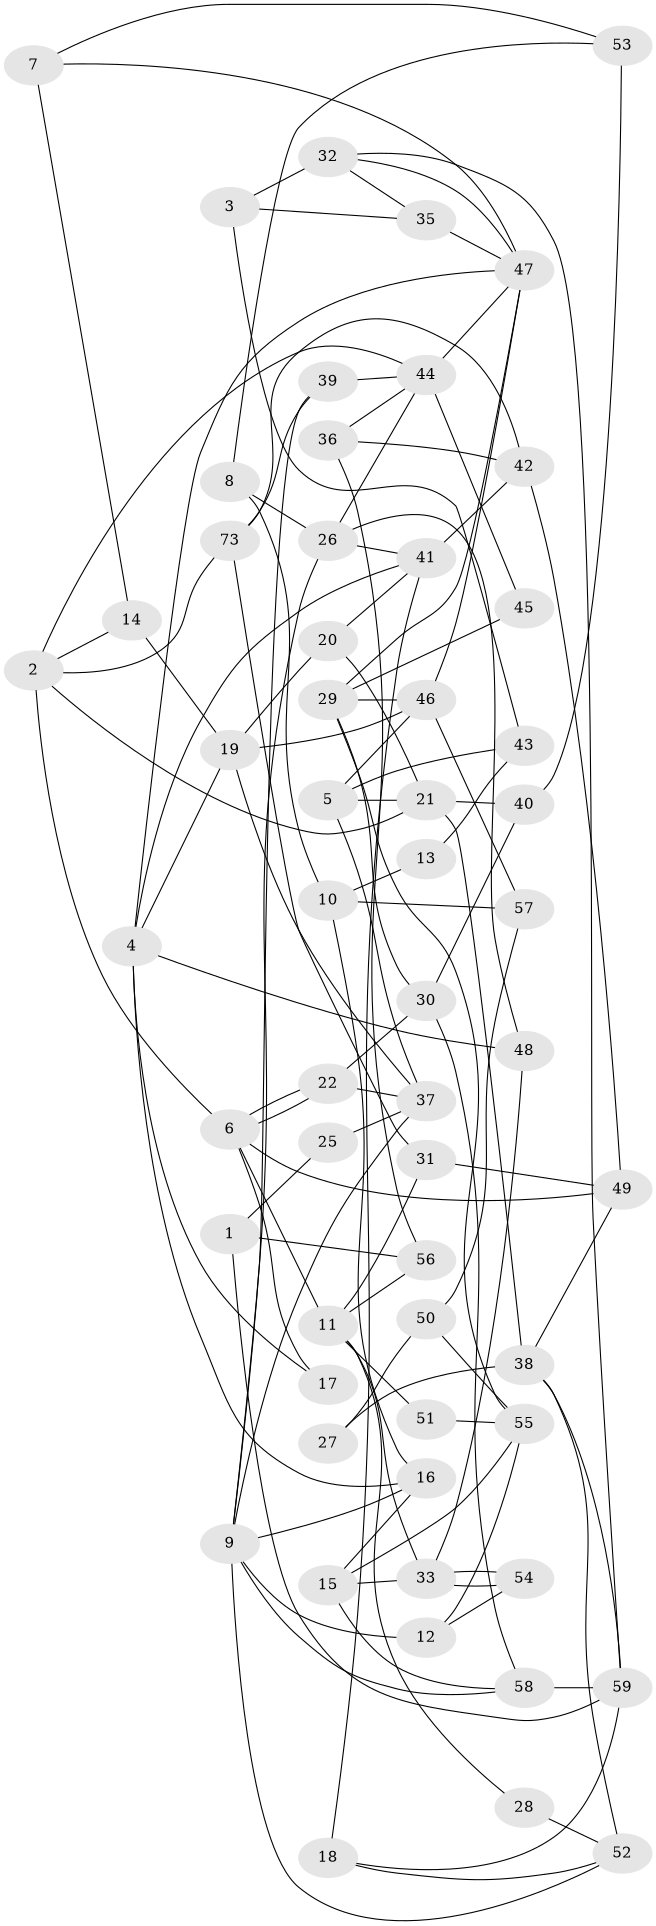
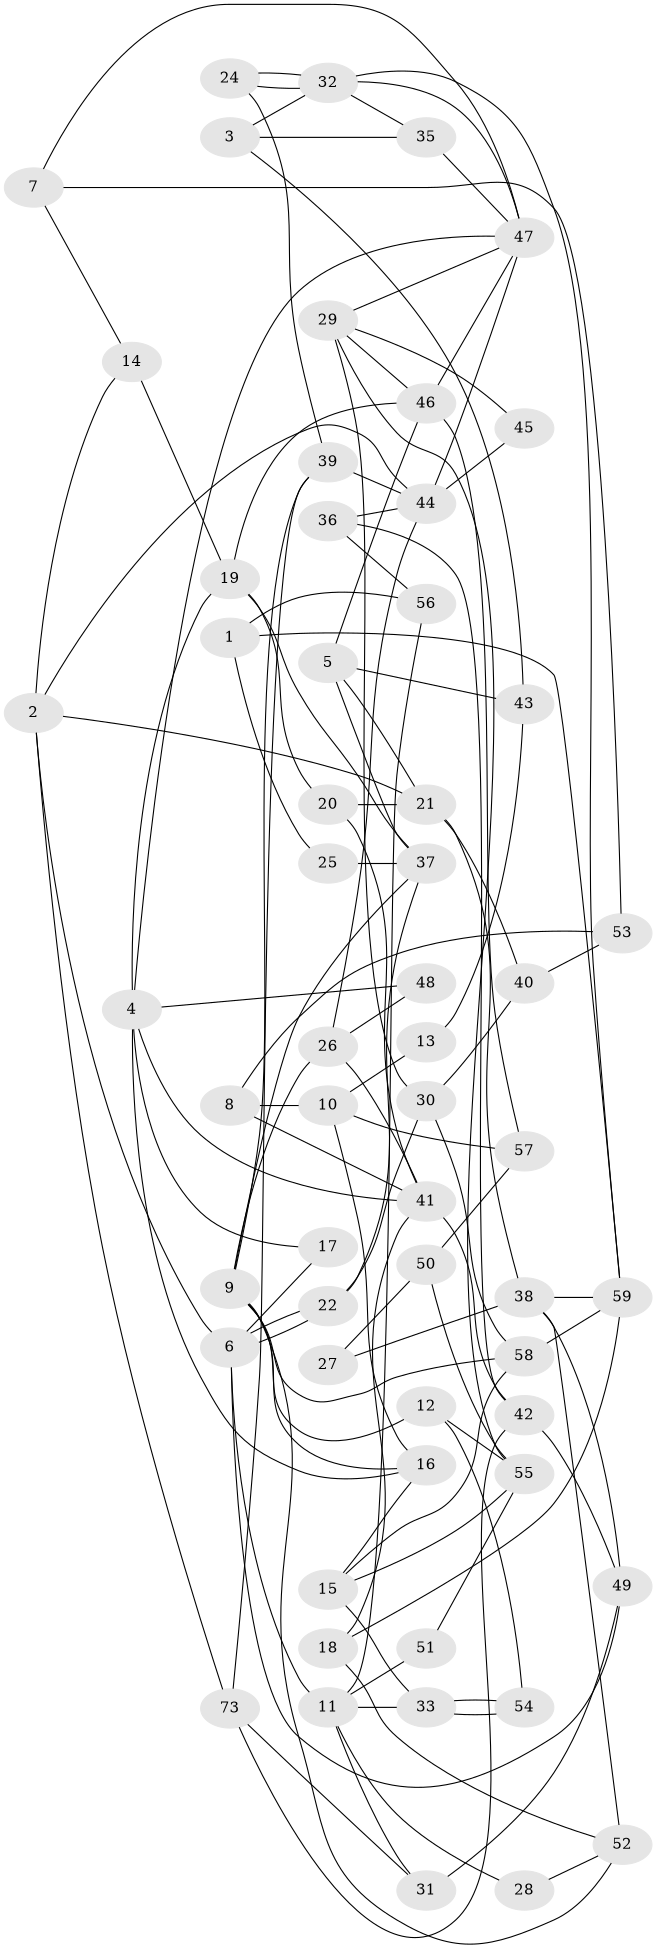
none -> (230, 78)
(275, 509) -> (328, 1153)
(494, 1319) -> none
